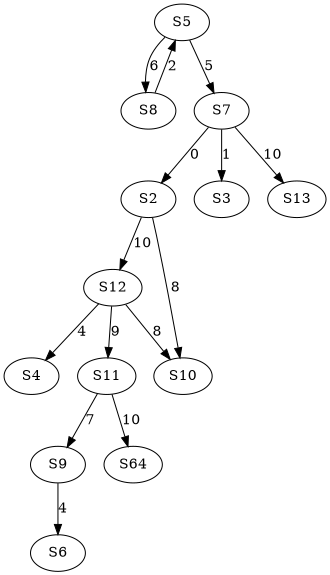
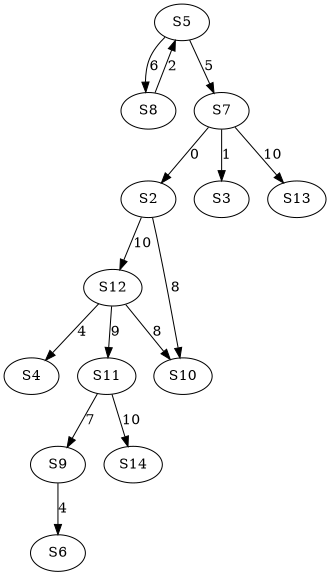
(133, 465) -> (133, 465)
